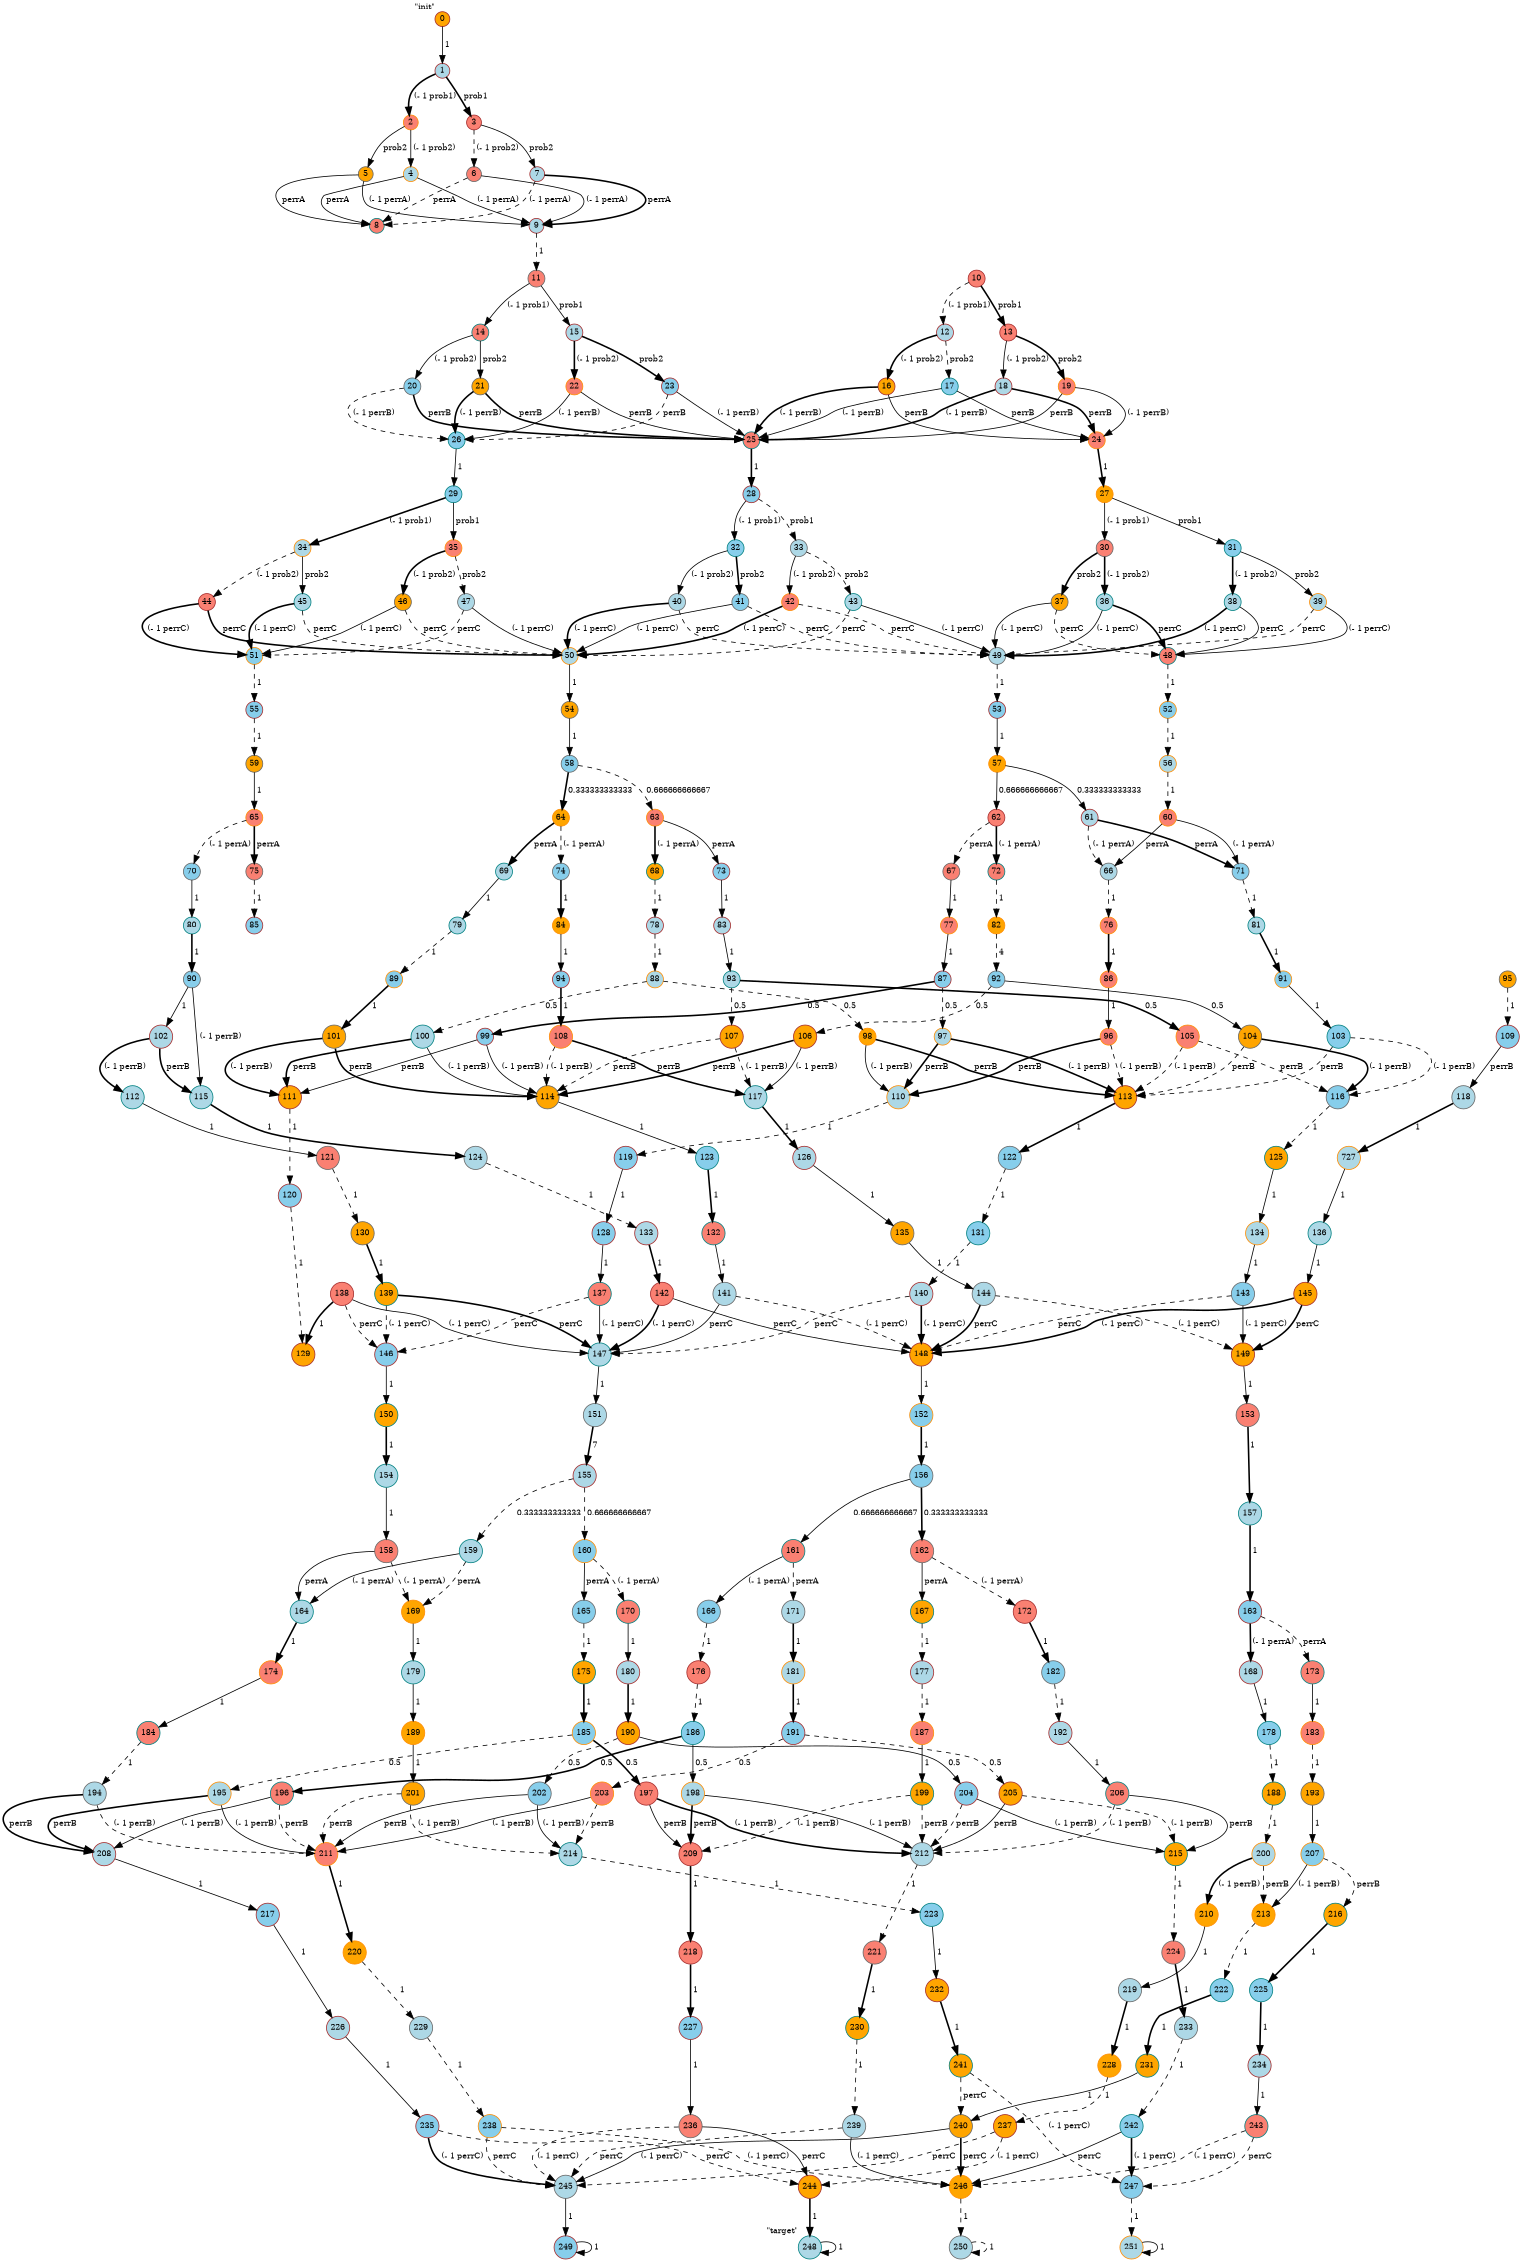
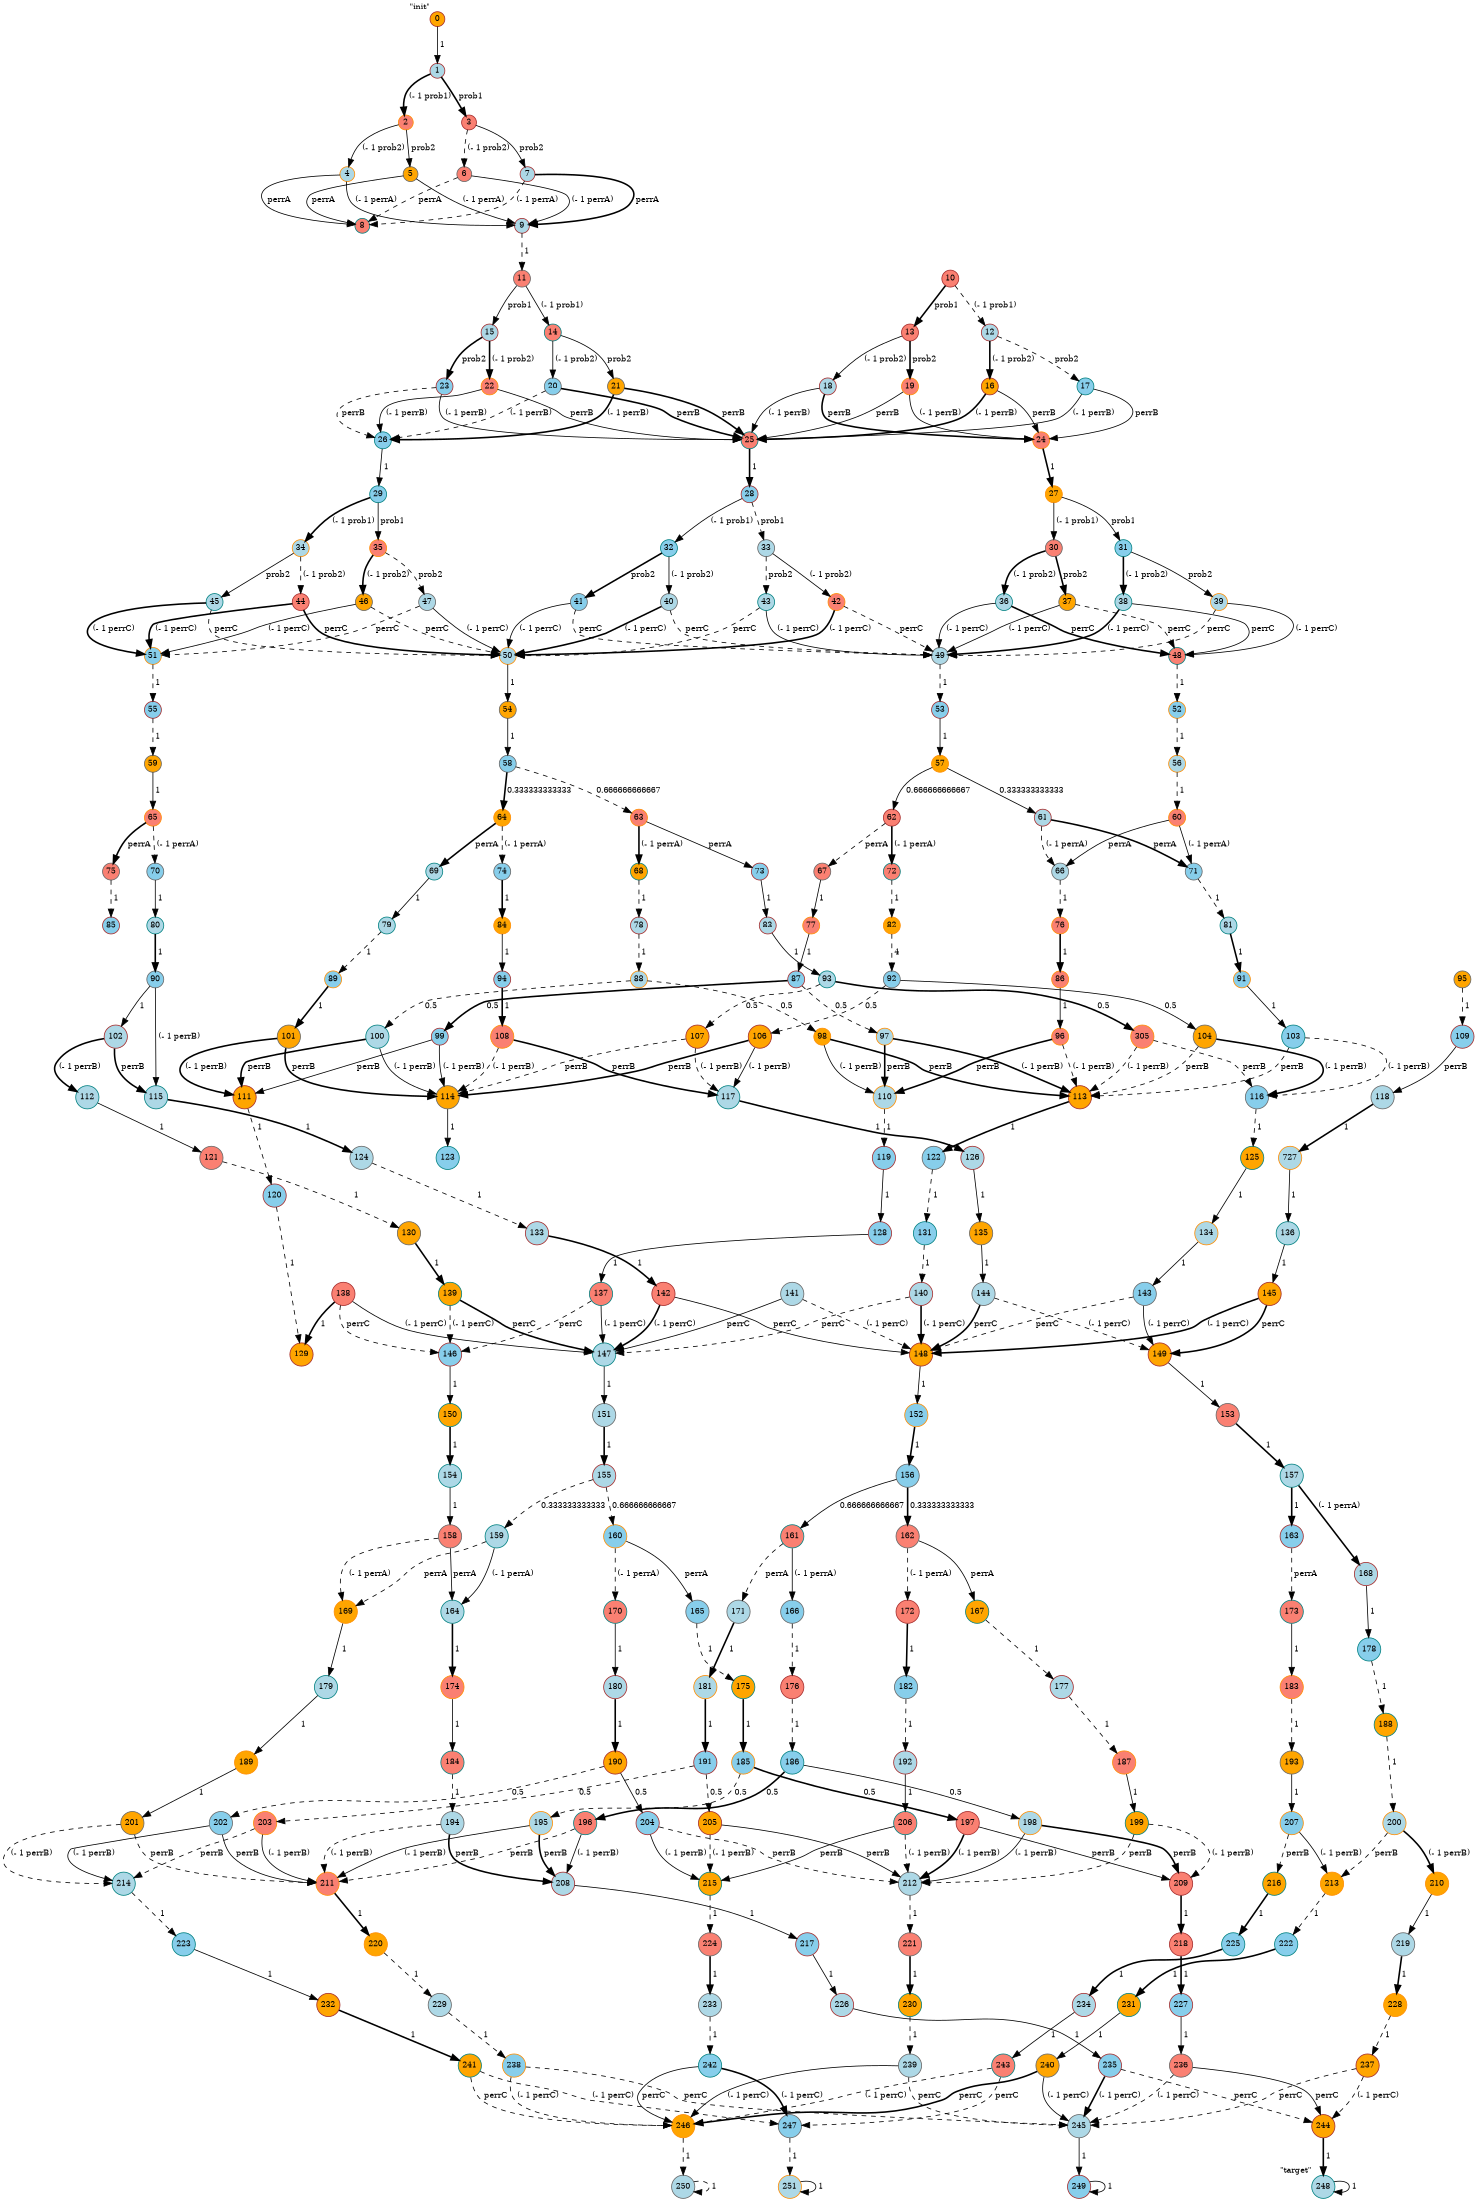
(885, 429) -> (783, 399)
(1188, 1037) -> (1142, 1037)
(713, 1233) -> none
(594, 1445) -> (608, 1445)
(1250, 1638) -> (1326, 1522)
(961, 2092) -> (537, 2118)
